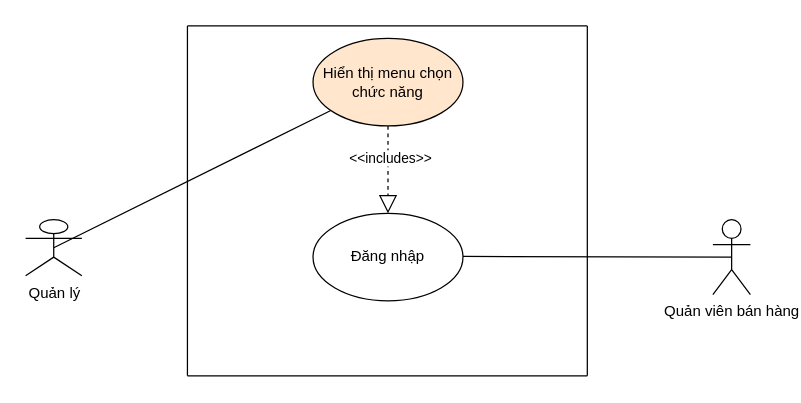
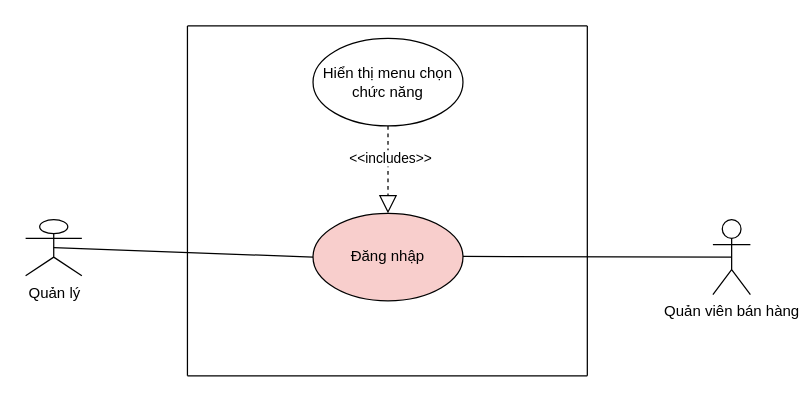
(388, 82) -> (388, 82)
(204, 173) -> (191, 252)
(388, 257) -> (388, 257)
